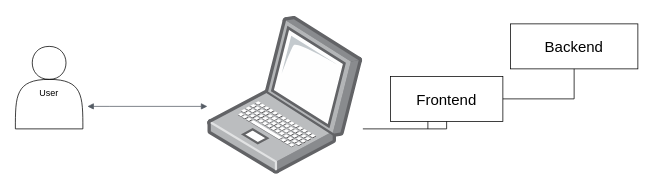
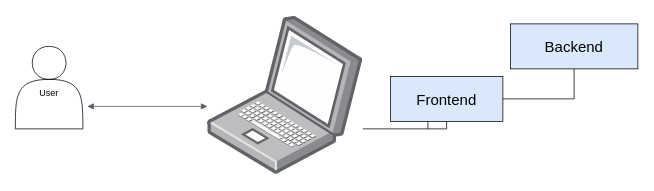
(574, 46) -> (574, 46)
(447, 99) -> (447, 99)
